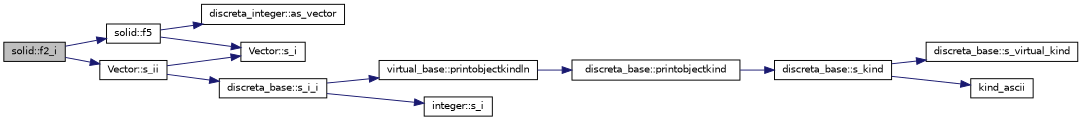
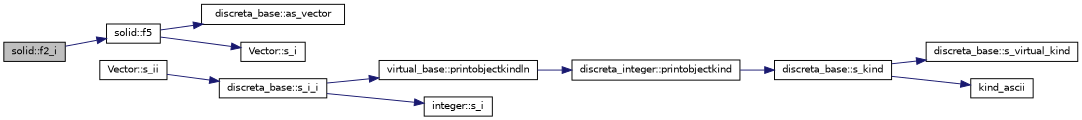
(273, 14) -> (273, 14)
(78, 60) -> none
(199, 62) -> none
(656, 70) -> (656, 70)
